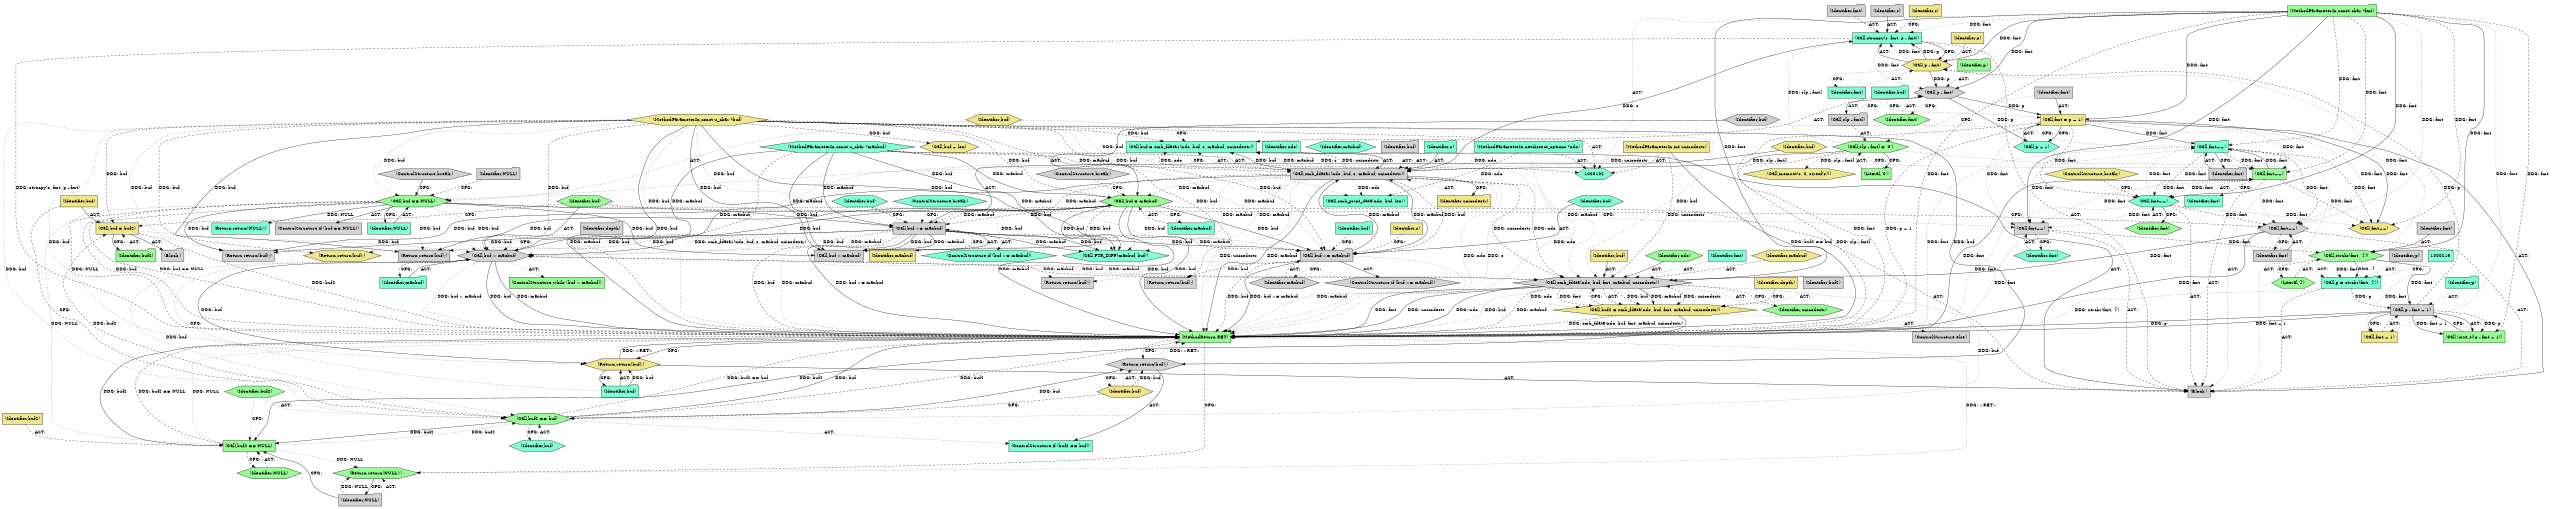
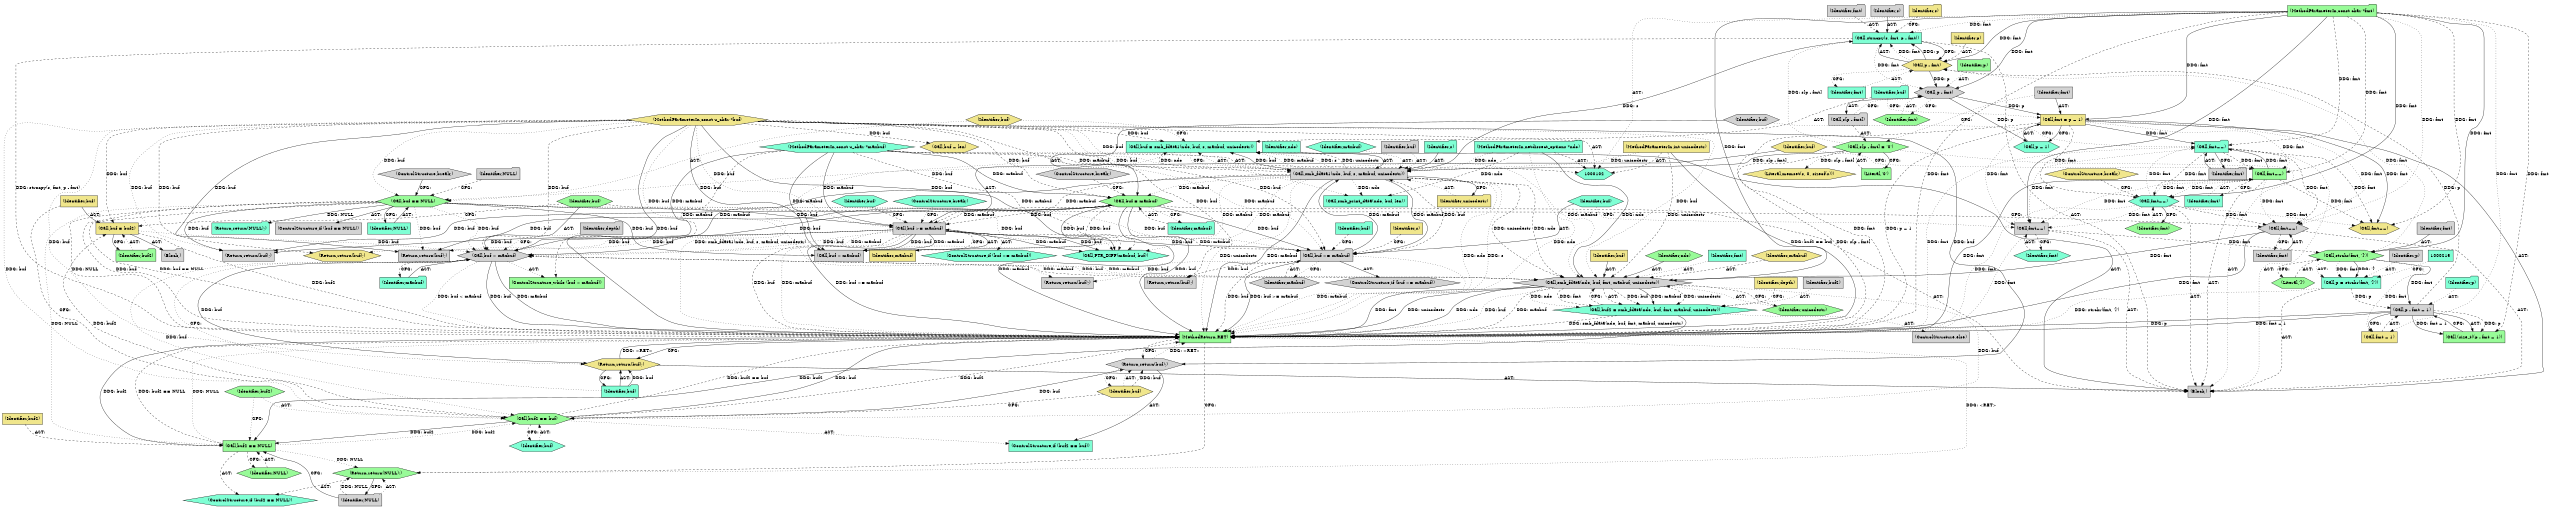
(1799, 174) -> (1799, 174)
(979, 190) -> (979, 190)
none -> (1628, 199)
(1655, 310) -> (1655, 310)
(721, 326) -> (696, 230)
none -> (250, 500)
